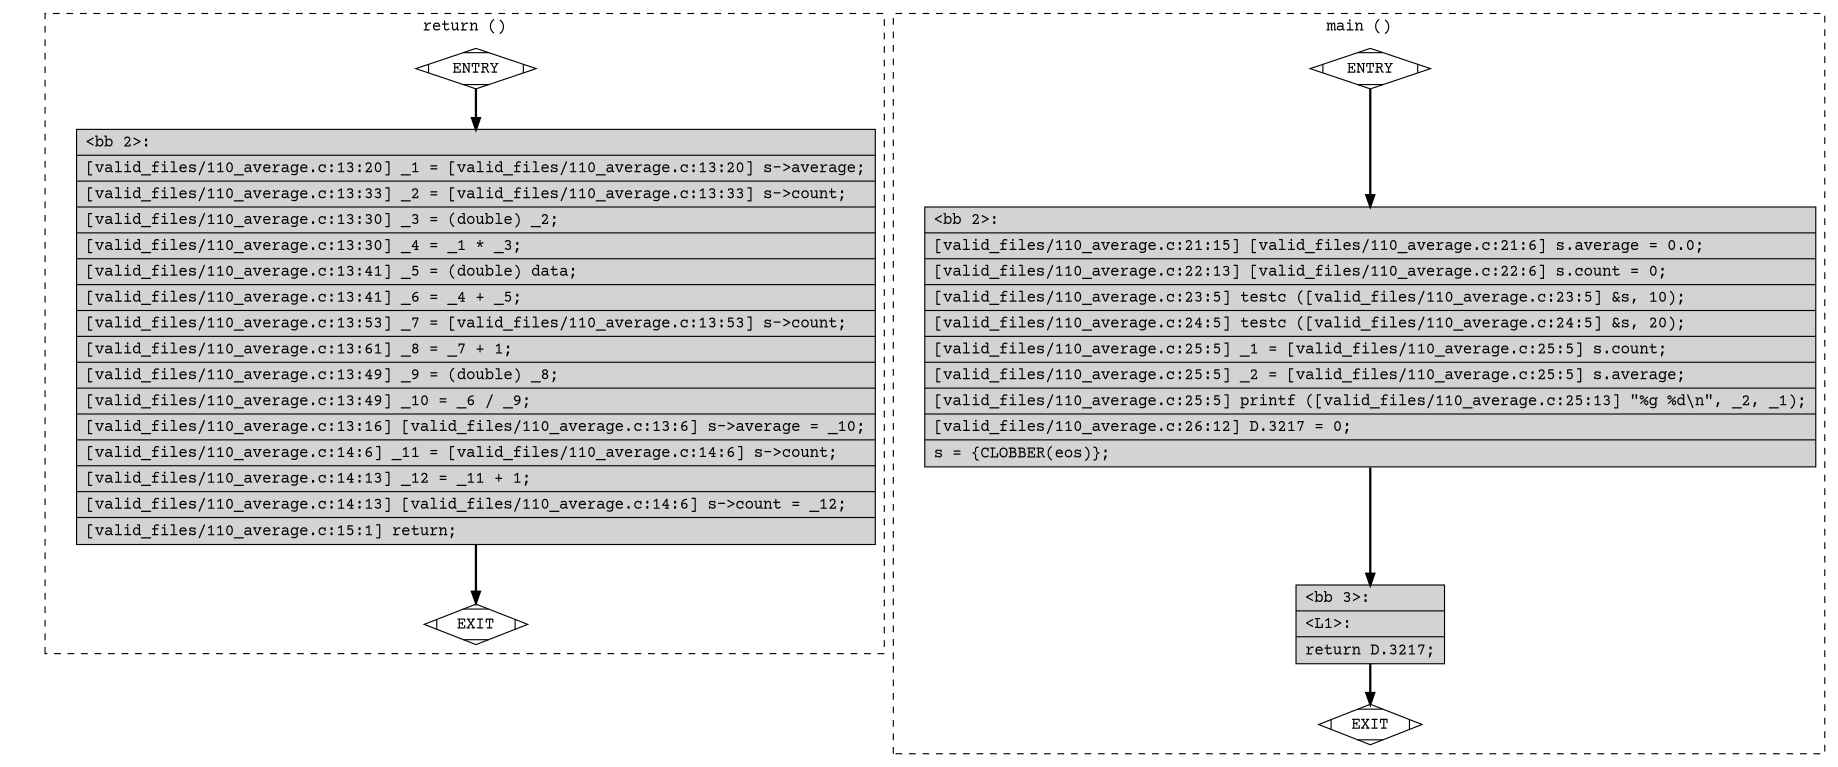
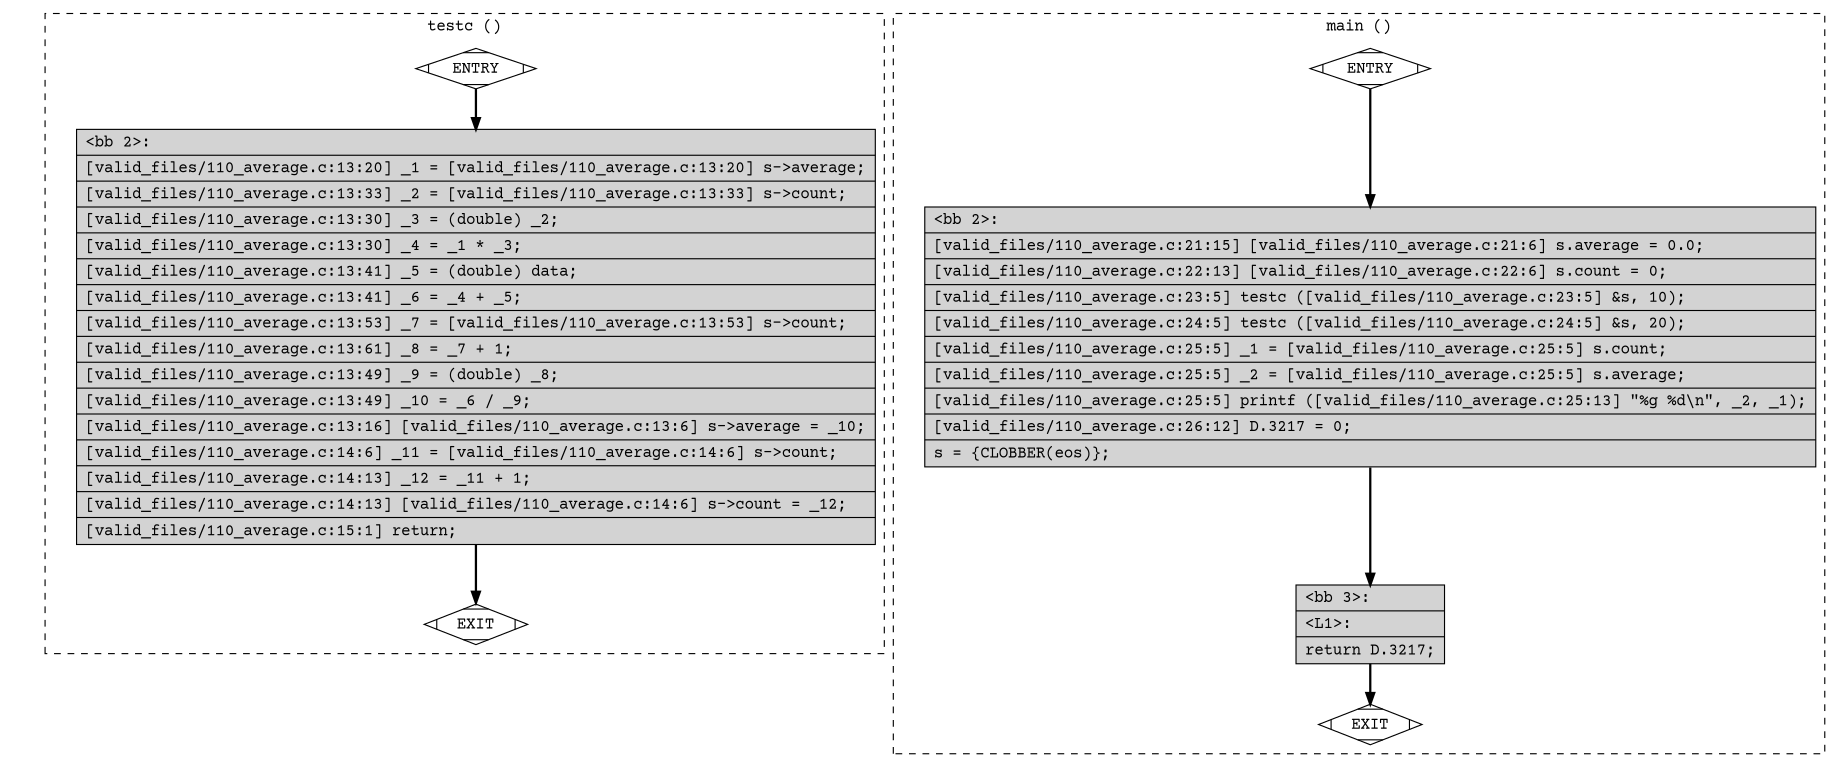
(465, 26) -> (465, 26)
